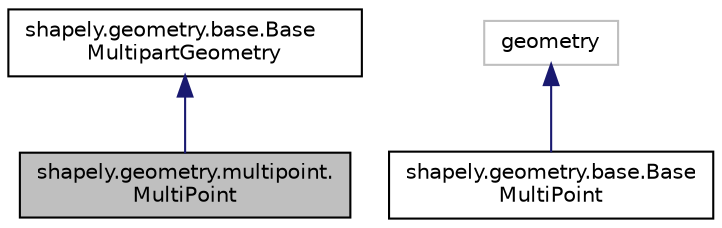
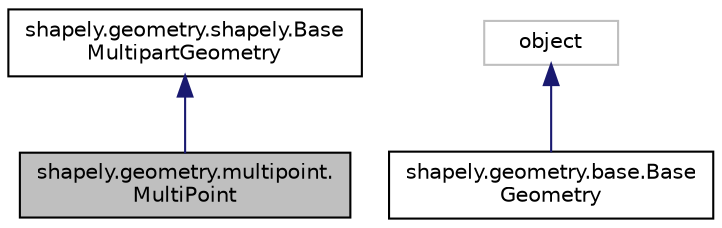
(185, 43) -> (185, 43)
(551, 43) -> (551, 43)
(551, 185) -> (551, 185)
